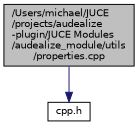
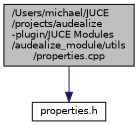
(69, 112) -> (69, 112)
